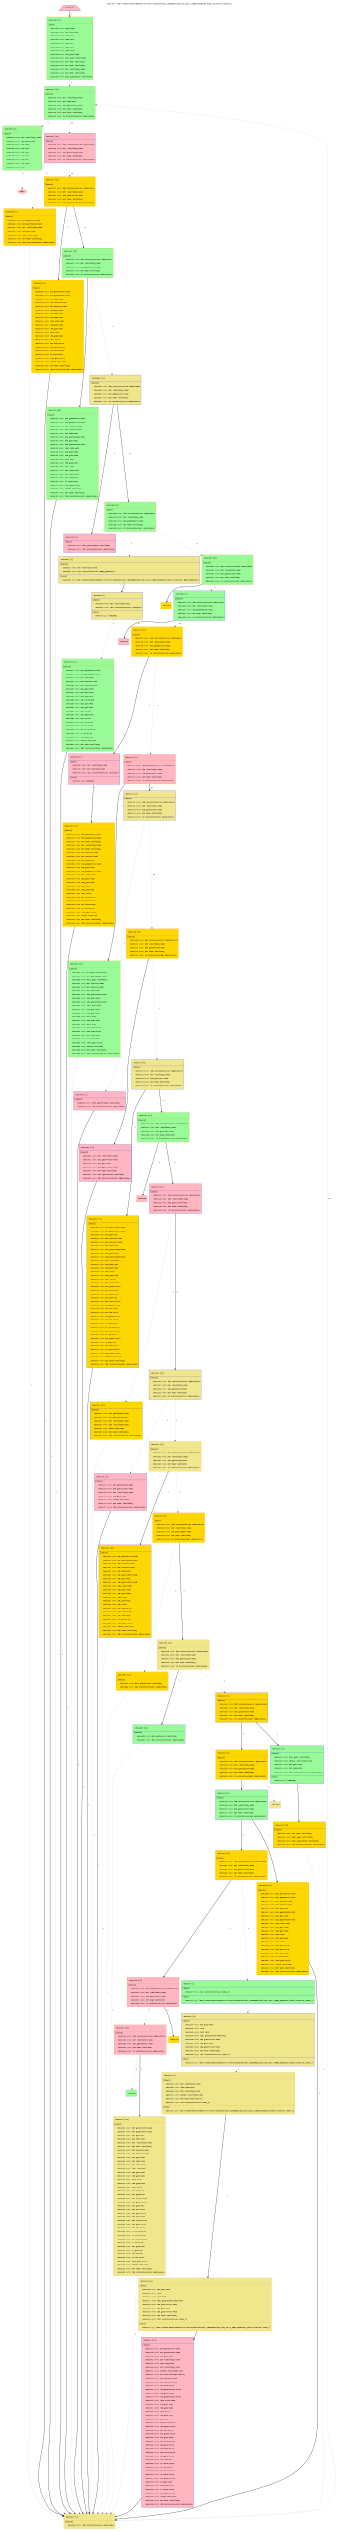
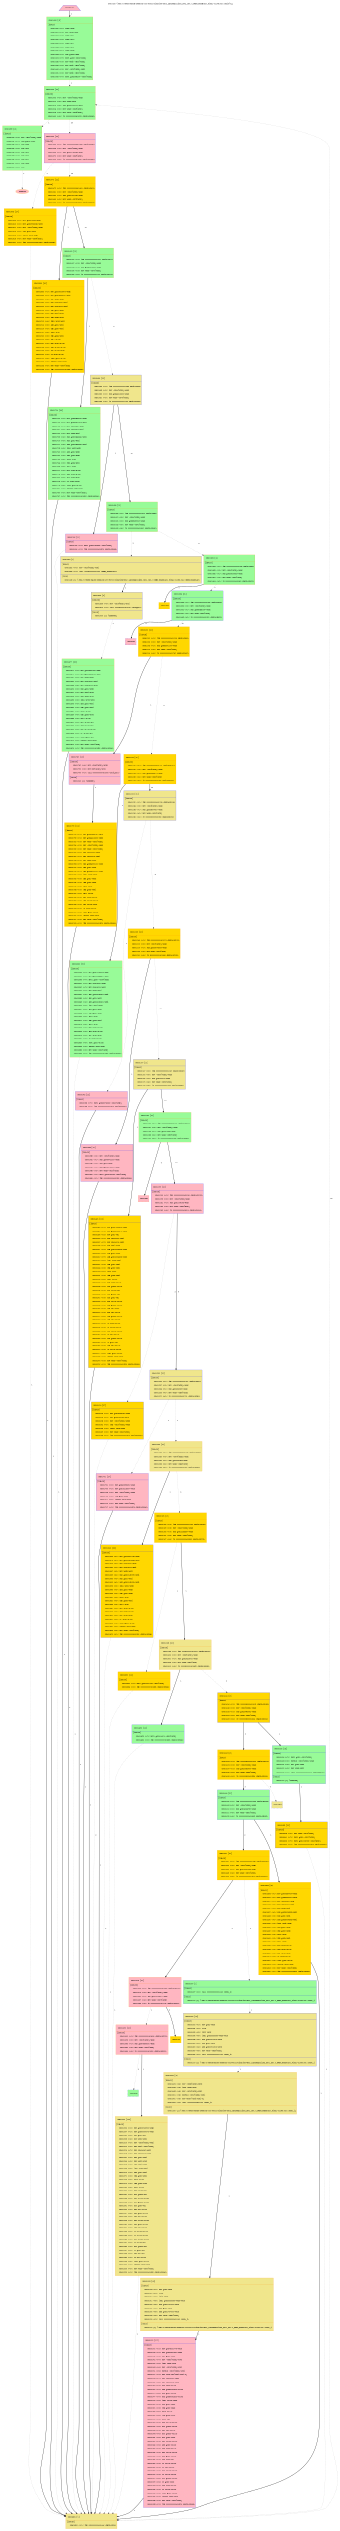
(22, 191) -> (22, 191)
(150, 769) -> (150, 769)
